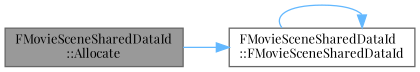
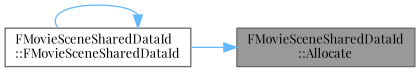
(200, 47) -> (207, 47)
